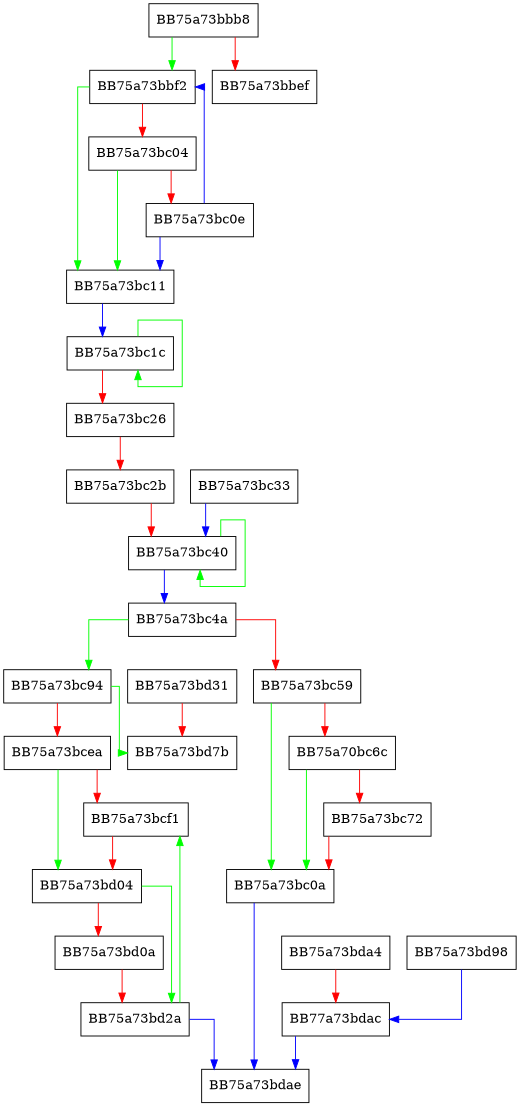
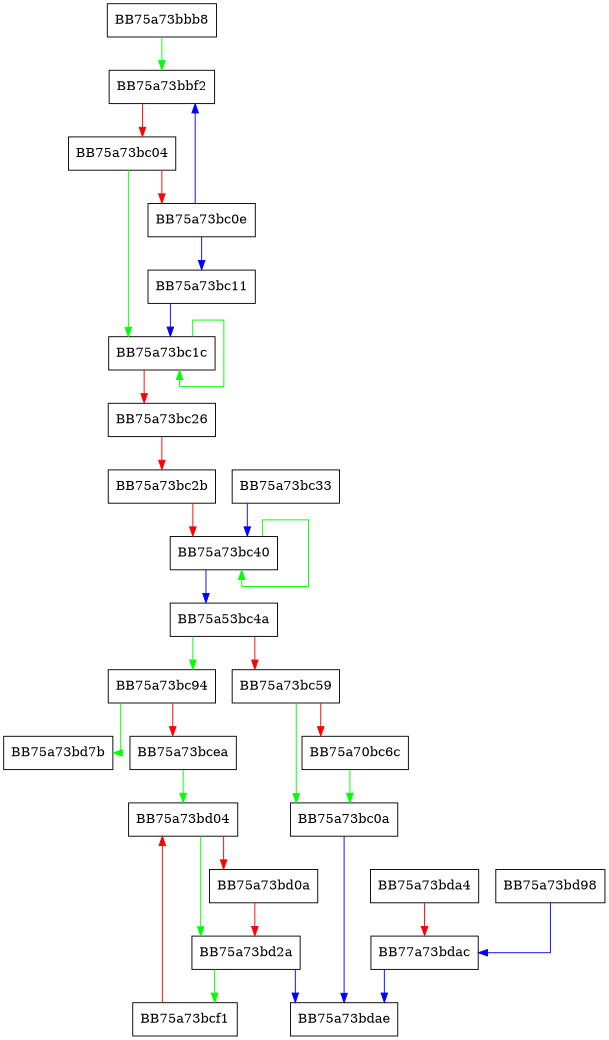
(265, 87) -> none
(78, 168) -> none
(117, 216) -> (128, 249)
(182, 620) -> (224, 620)
(182, 686) -> none
(97, 782) -> none
(377, 820) -> none
